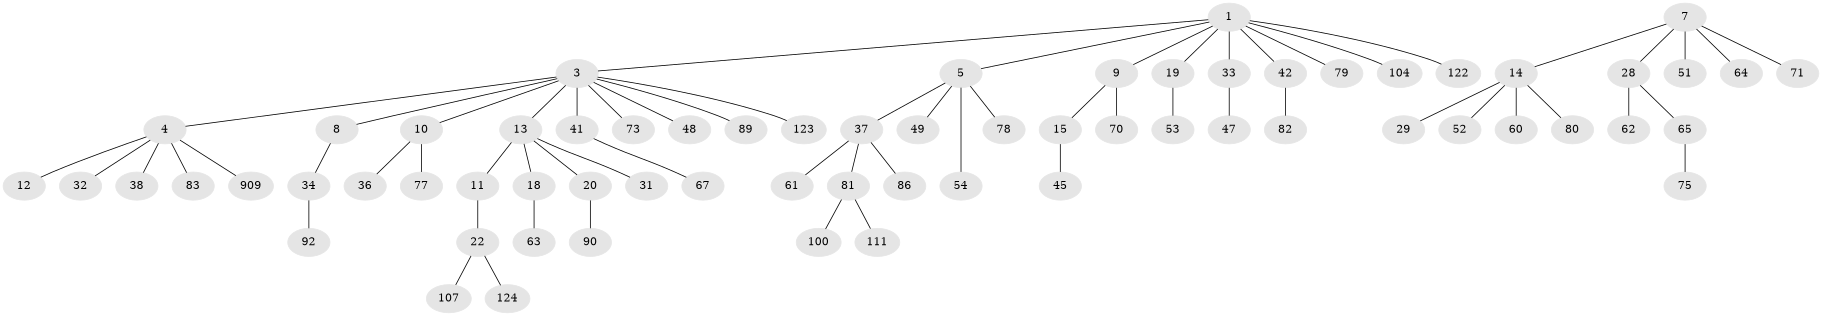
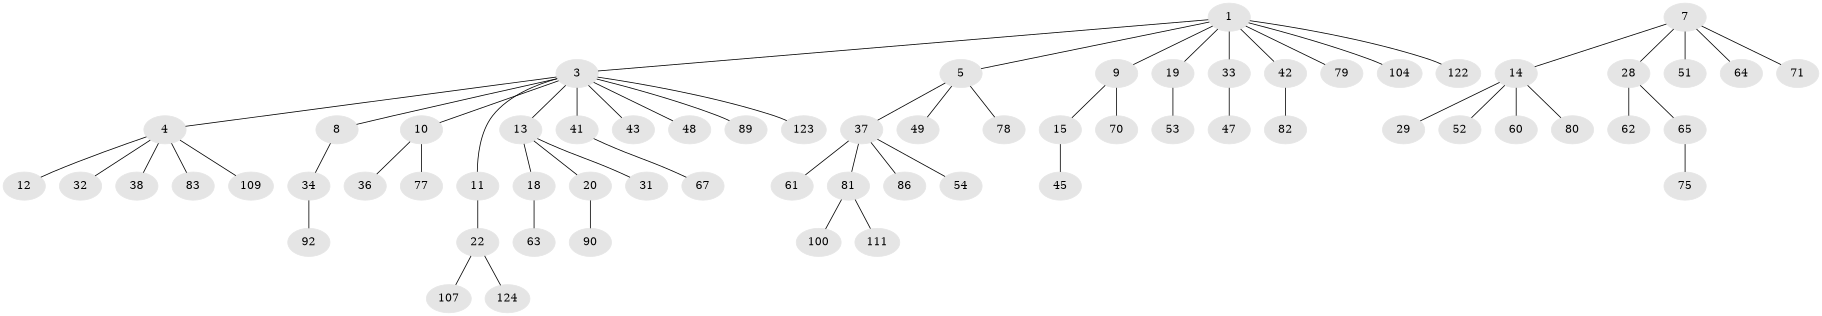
(633, 130) -> (633, 130)
(961, 130) -> (911, 158)
(499, 158) -> (498, 110)
(251, 186) -> (251, 186)
